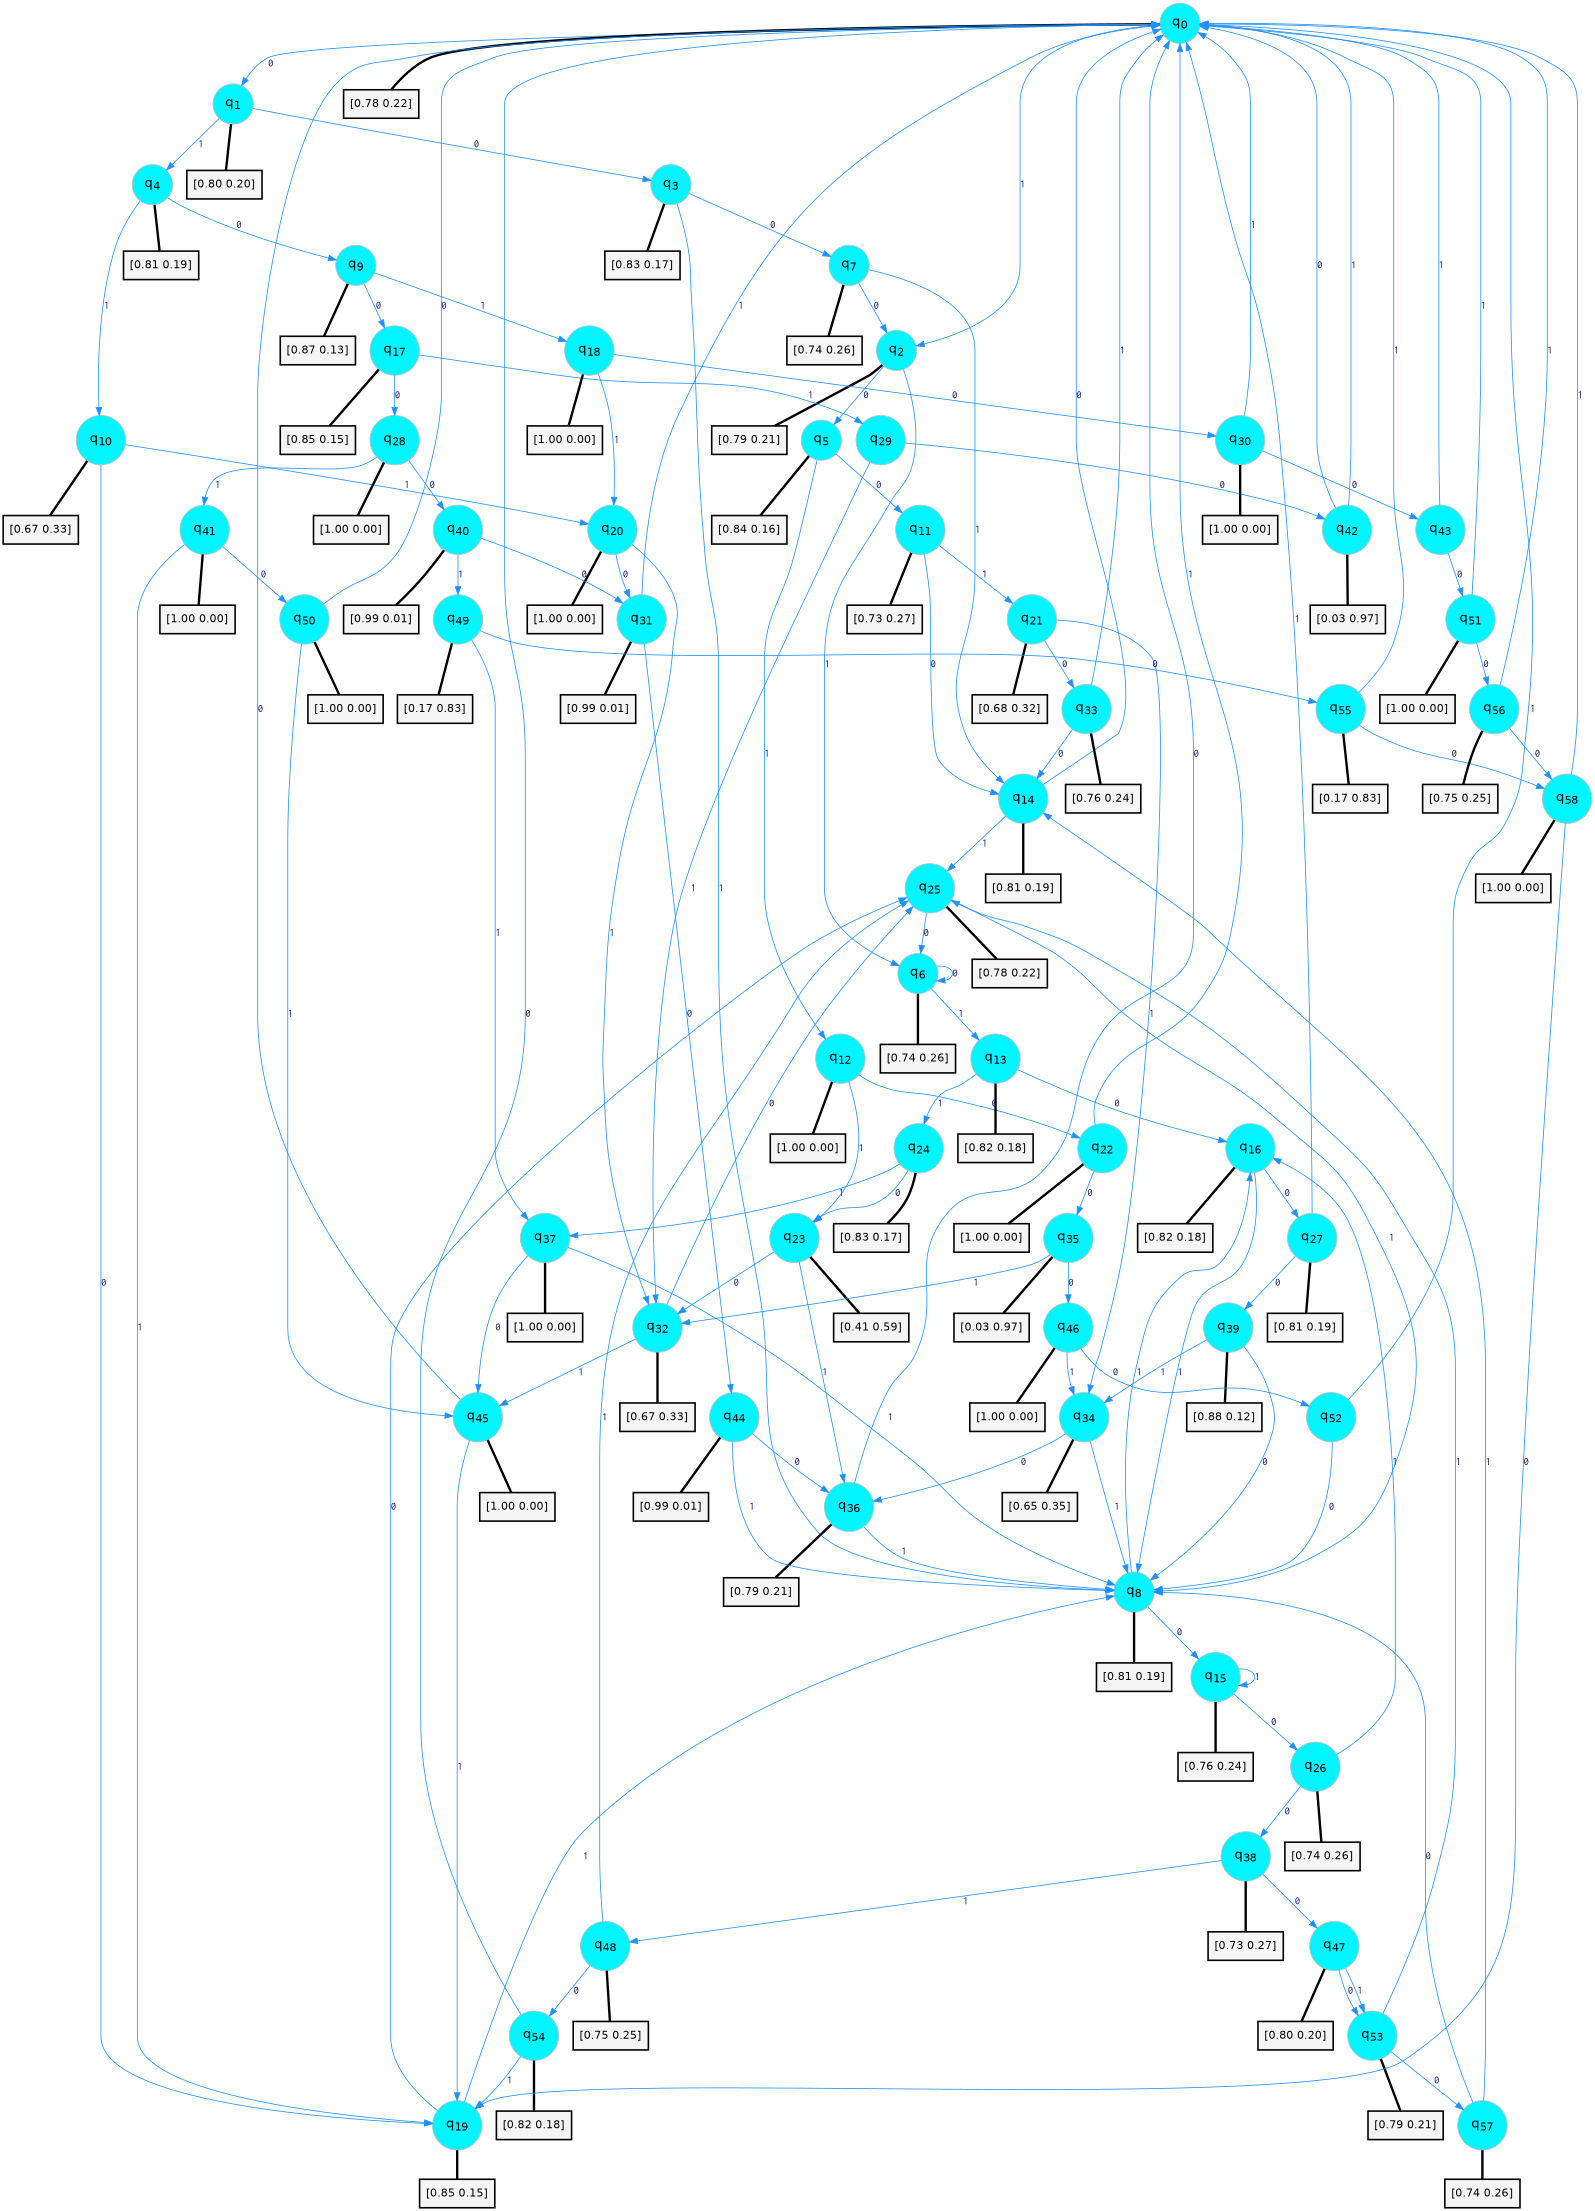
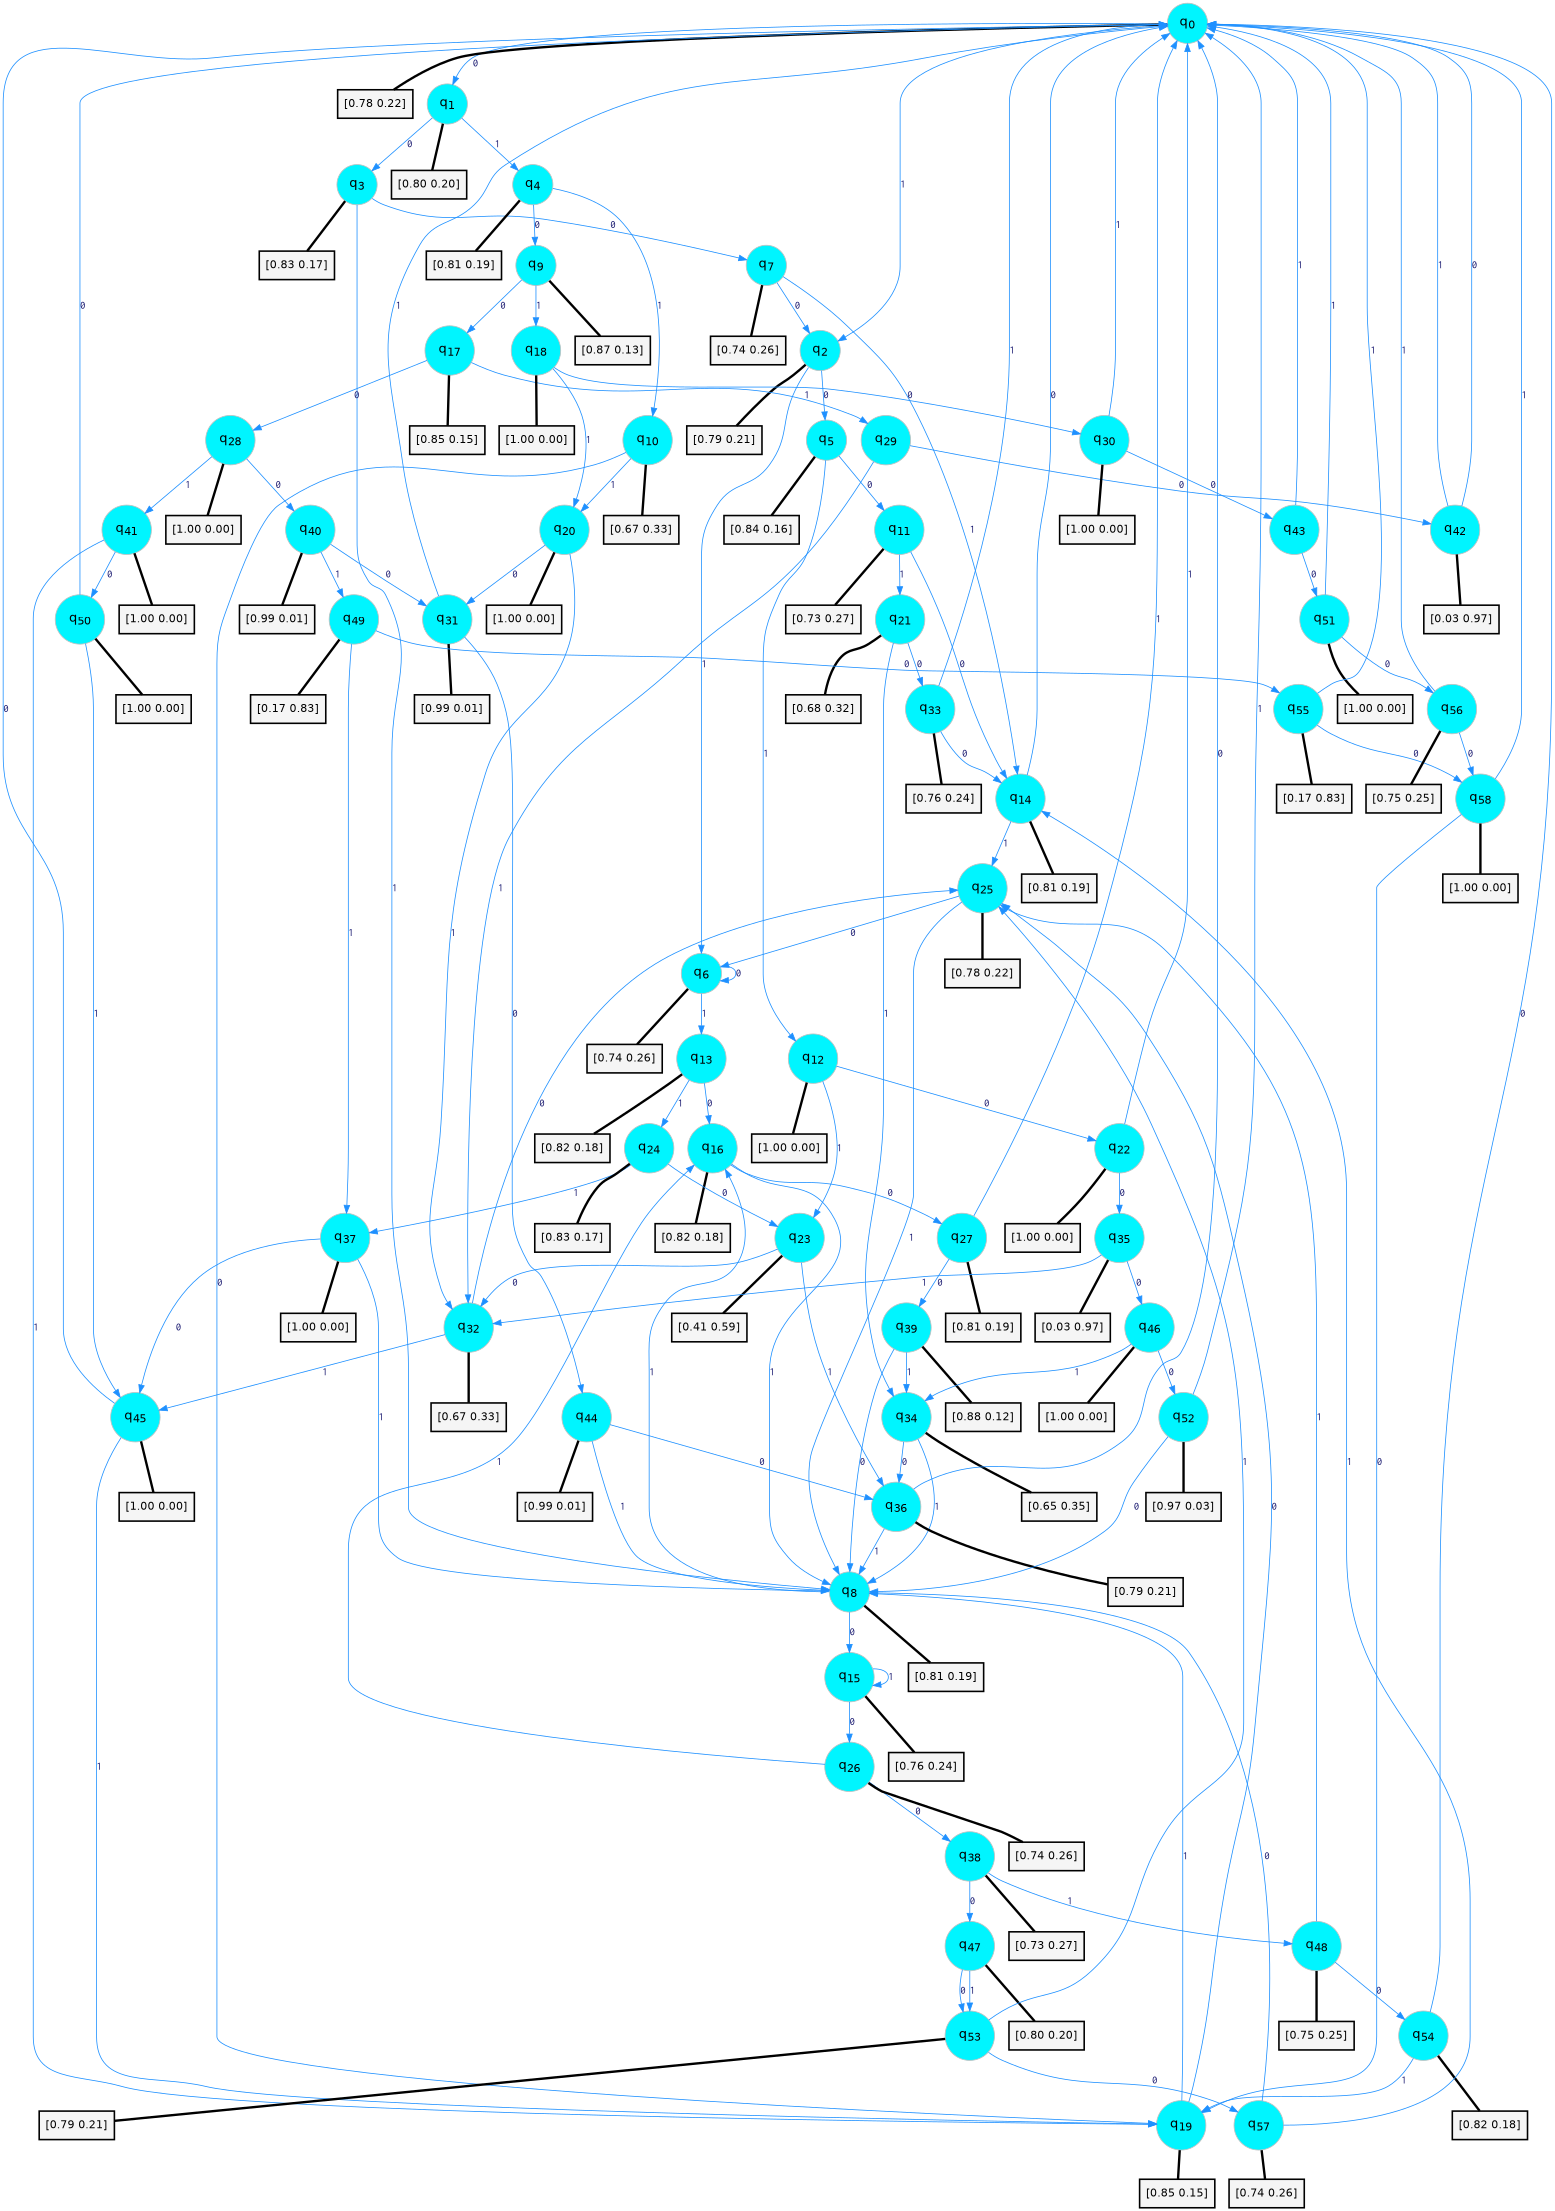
none -> (1184, 1507)
